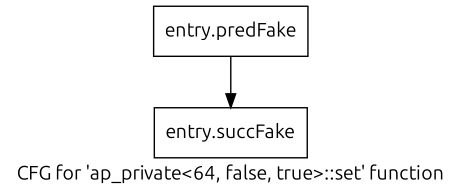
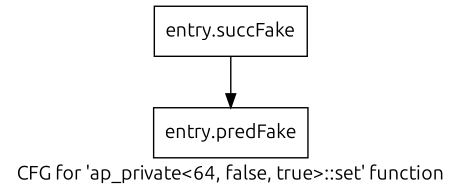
(231, 75) -> (231, 75)
